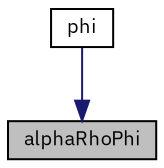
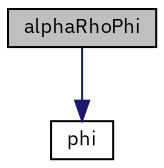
(82, 74) -> (82, 74)
